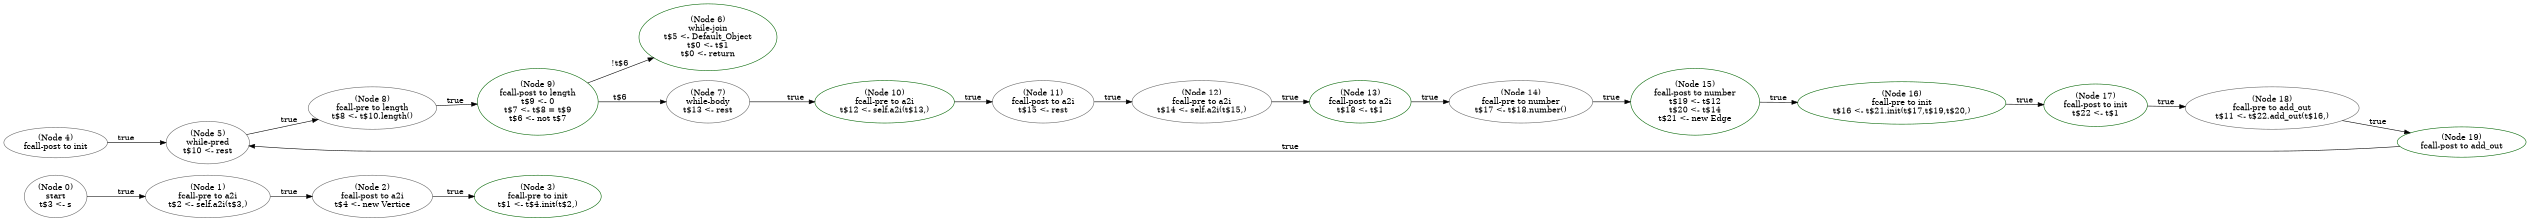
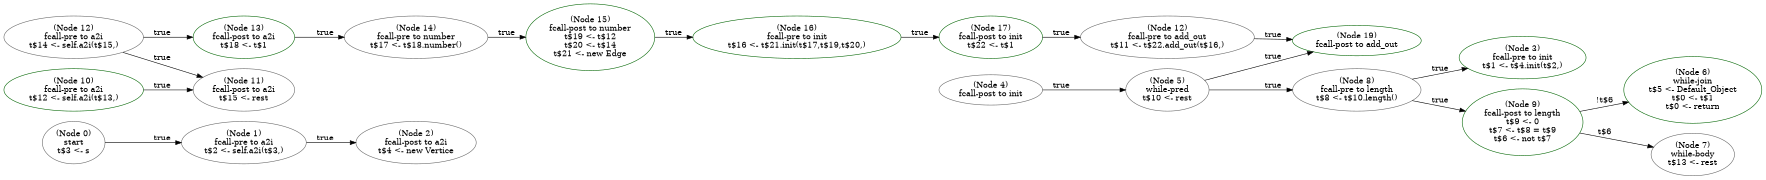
(779, 102) -> none
(1110, 102) -> (160, 64)
(2272, 108) -> (1167, 37)
(1327, 151) -> (1256, 67)
(451, 196) -> (1437, 74)
